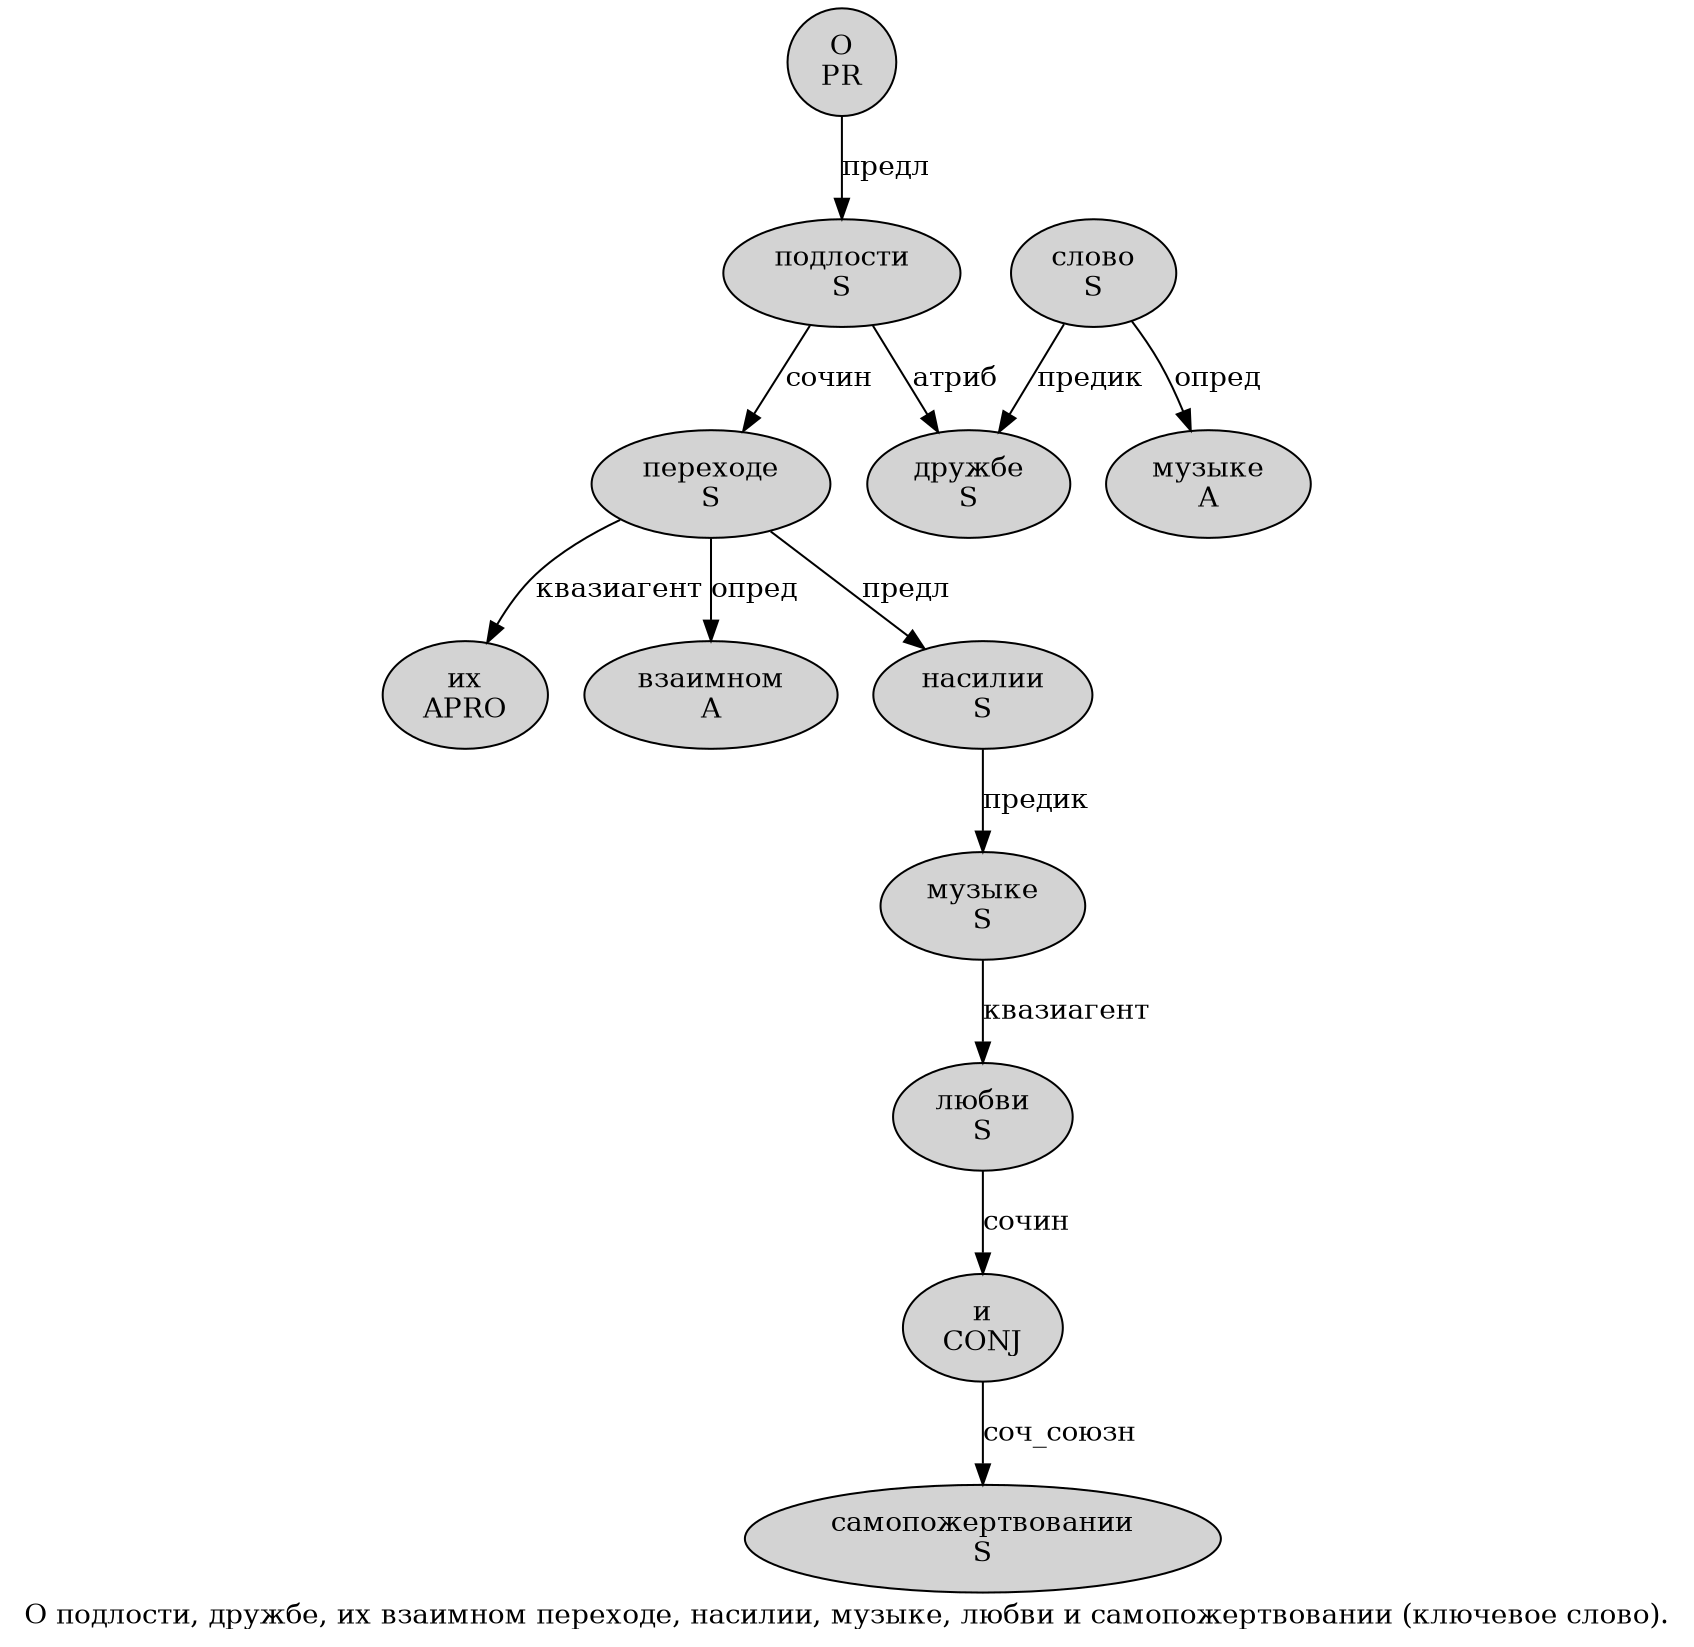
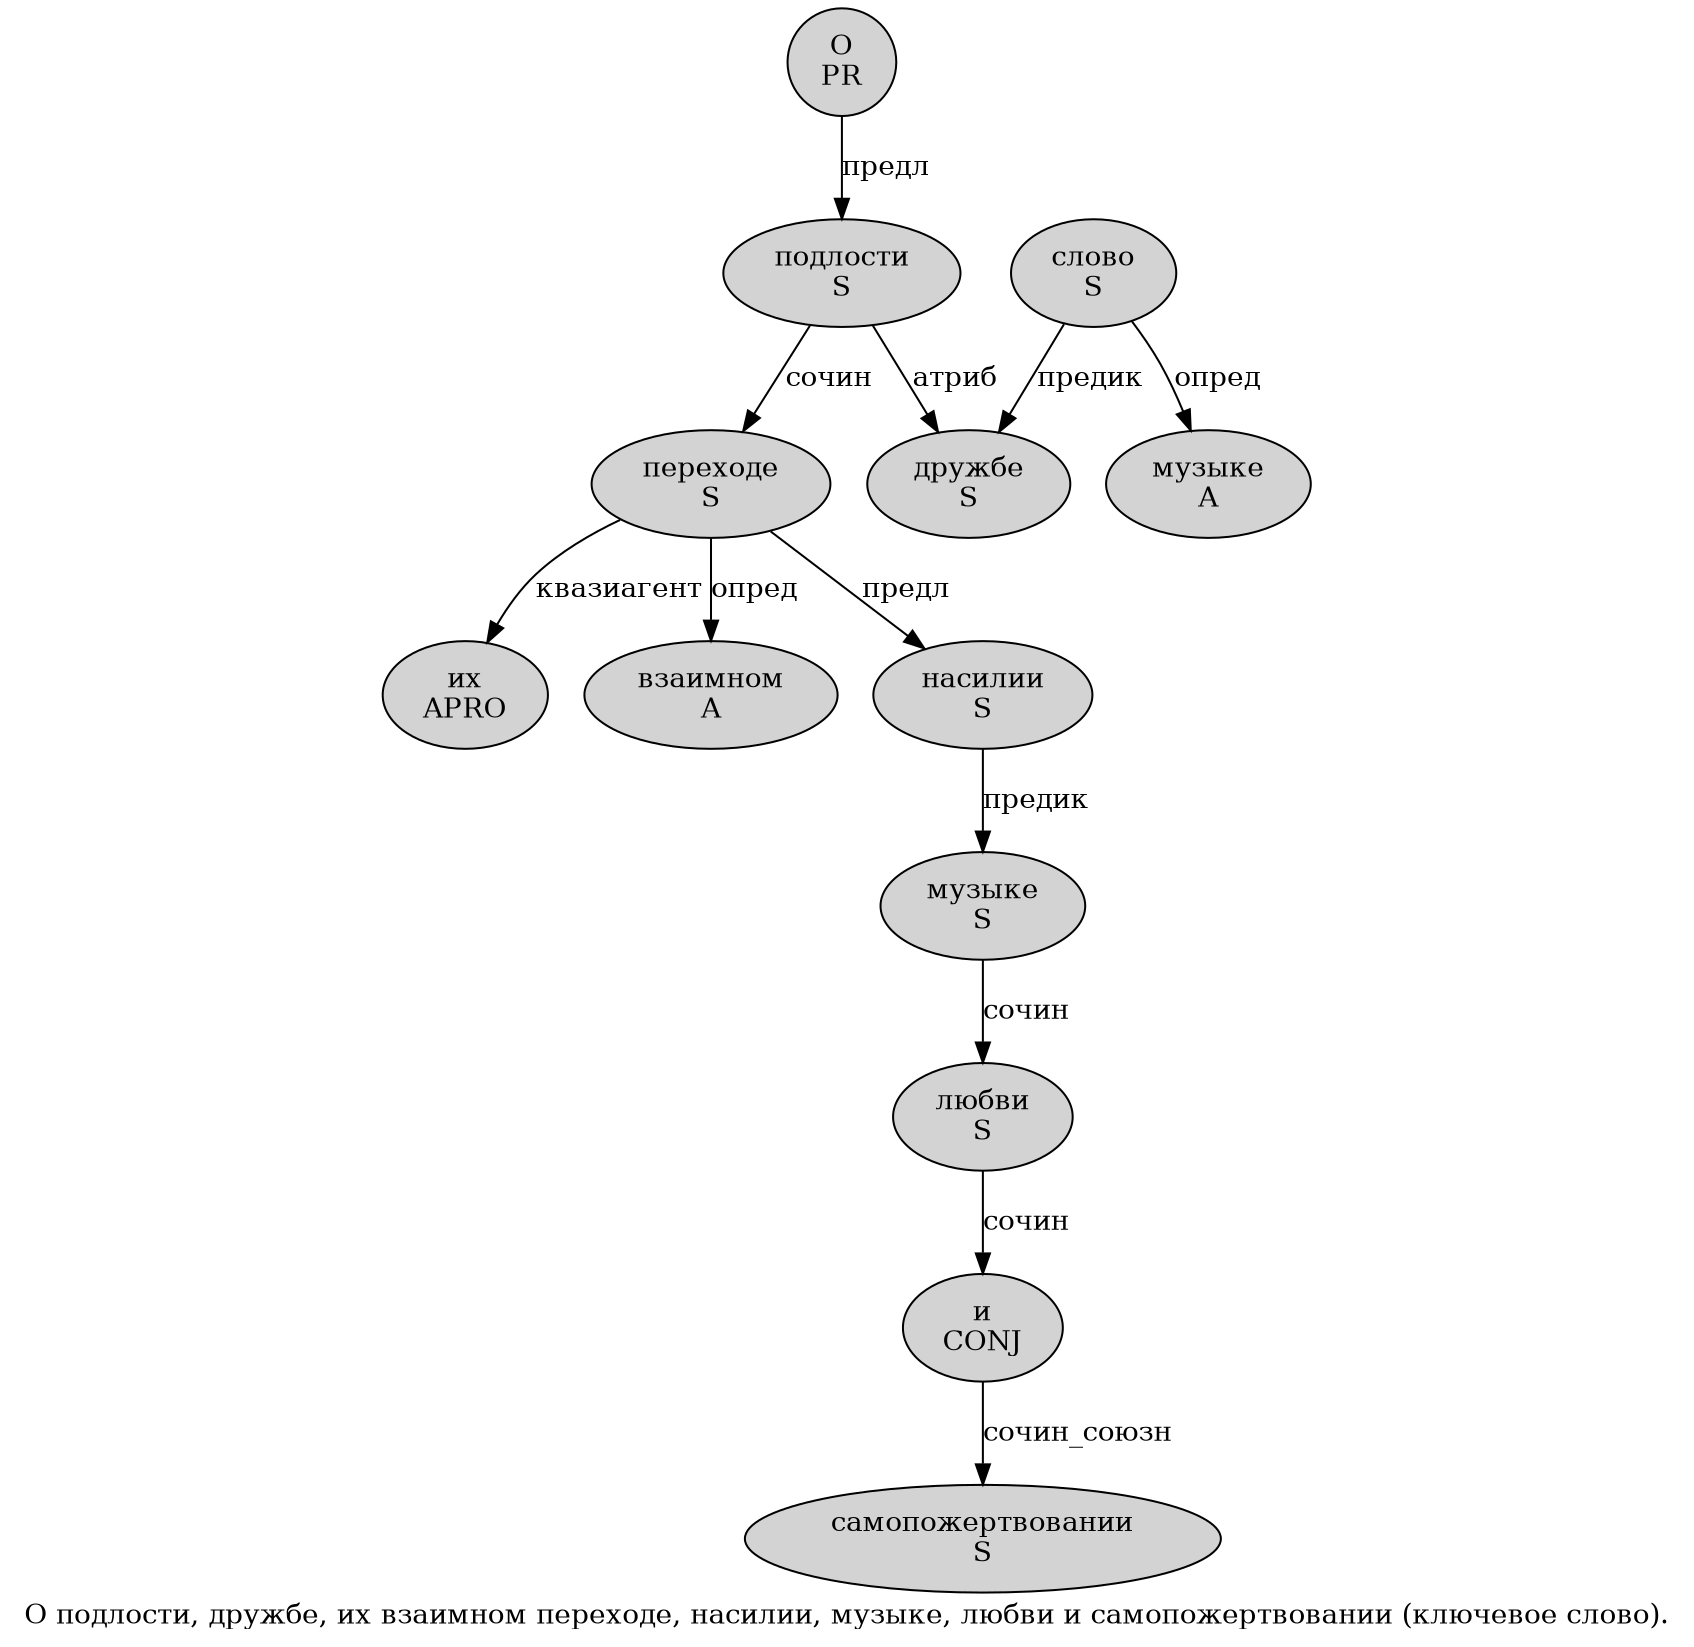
(1066, 1011) -> (1026, 1011)
(1059, 1433) -> (1078, 1433)
